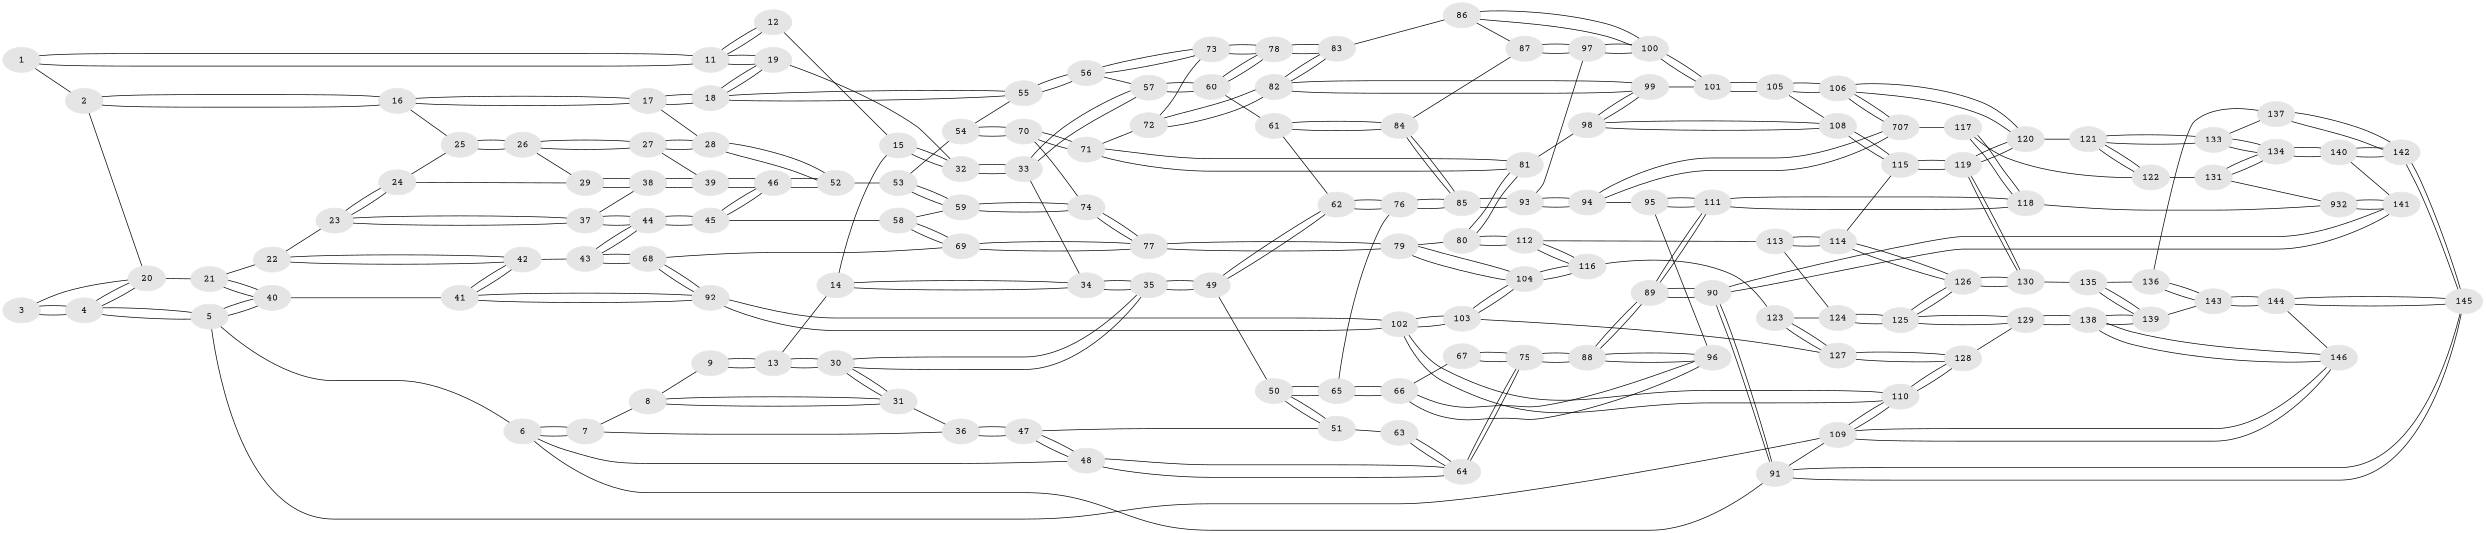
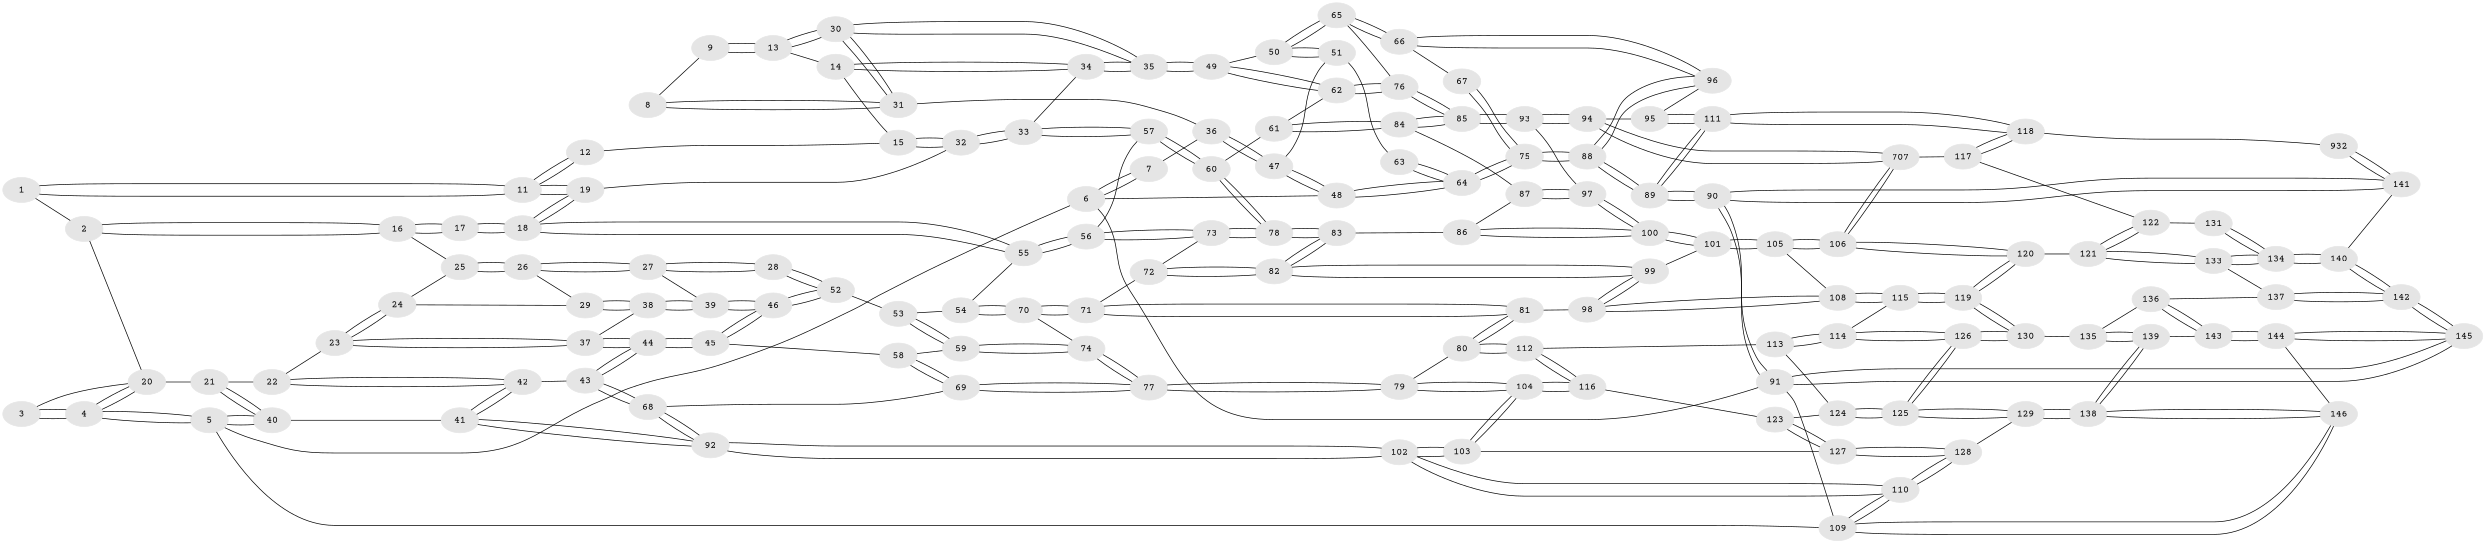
(679, 123) -> none
(2276, 191) -> none
(616, 416) -> none
